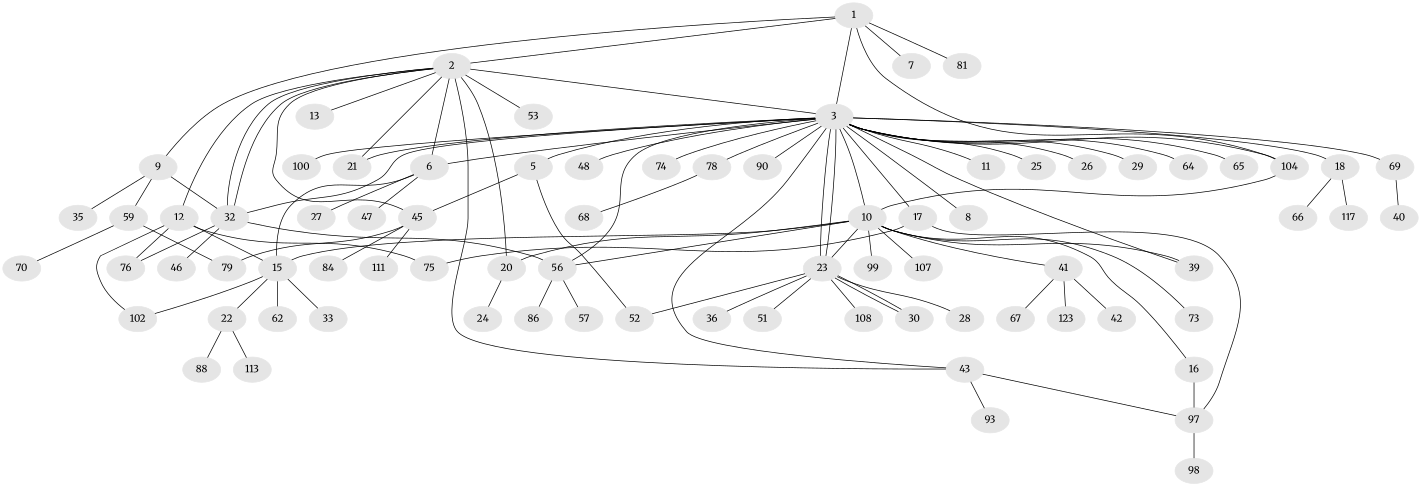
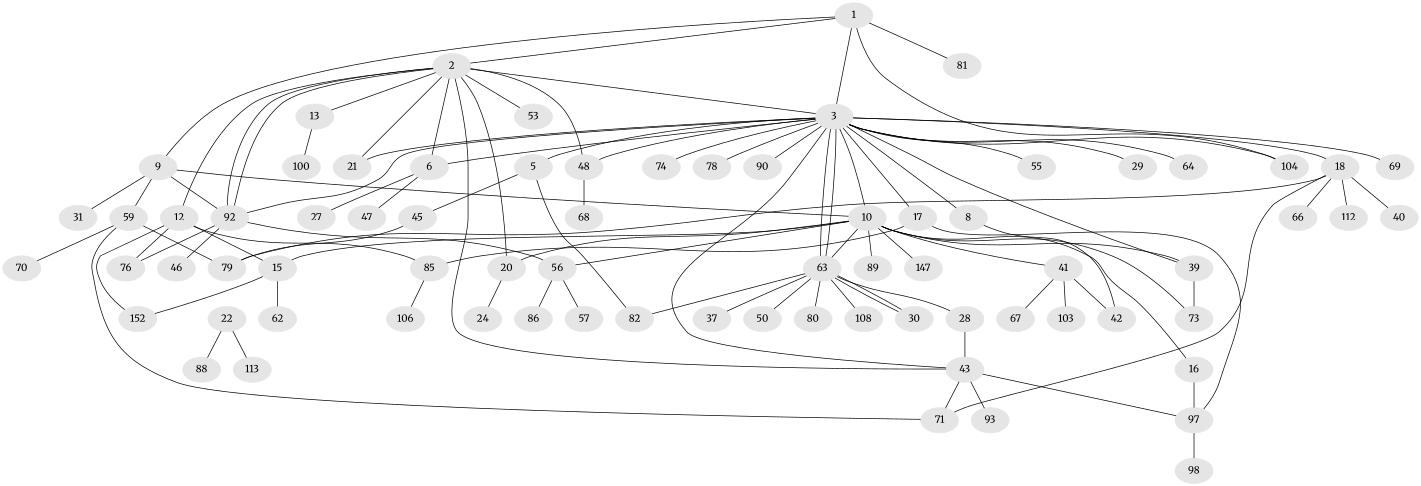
(912, 66) -> none
(565, 133) -> (308, 142)
(277, 134) -> (543, 92)
(639, 153) -> none
(986, 167) -> none
(1037, 167) -> (1037, 167)
(1087, 167) -> none
(1239, 167) -> none
(324, 187) -> none
(1078, 193) -> (512, 197)
(1397, 193) -> (1370, 193)
(649, 194) -> (584, 193)
none -> (810, 208)
(78, 218) -> (78, 218)
(230, 218) -> (230, 218)
(1349, 218) -> (1349, 218)
none -> (1066, 242)
(328, 268) -> none
(379, 268) -> none
(429, 268) -> (429, 268)
(822, 268) -> (822, 268)
(873, 268) -> (873, 268)
(923, 268) -> (923, 268)
(252, 294) -> none
none -> (1194, 294)
(138, 319) -> (138, 319)
(328, 319) -> none
none -> (406, 319)
(635, 319) -> (635, 319)
(712, 319) -> (712, 319)
(763, 319) -> (763, 319)
none -> (813, 319)
(1066, 319) -> (1066, 319)
none -> (965, 344)
none -> (940, 420)
